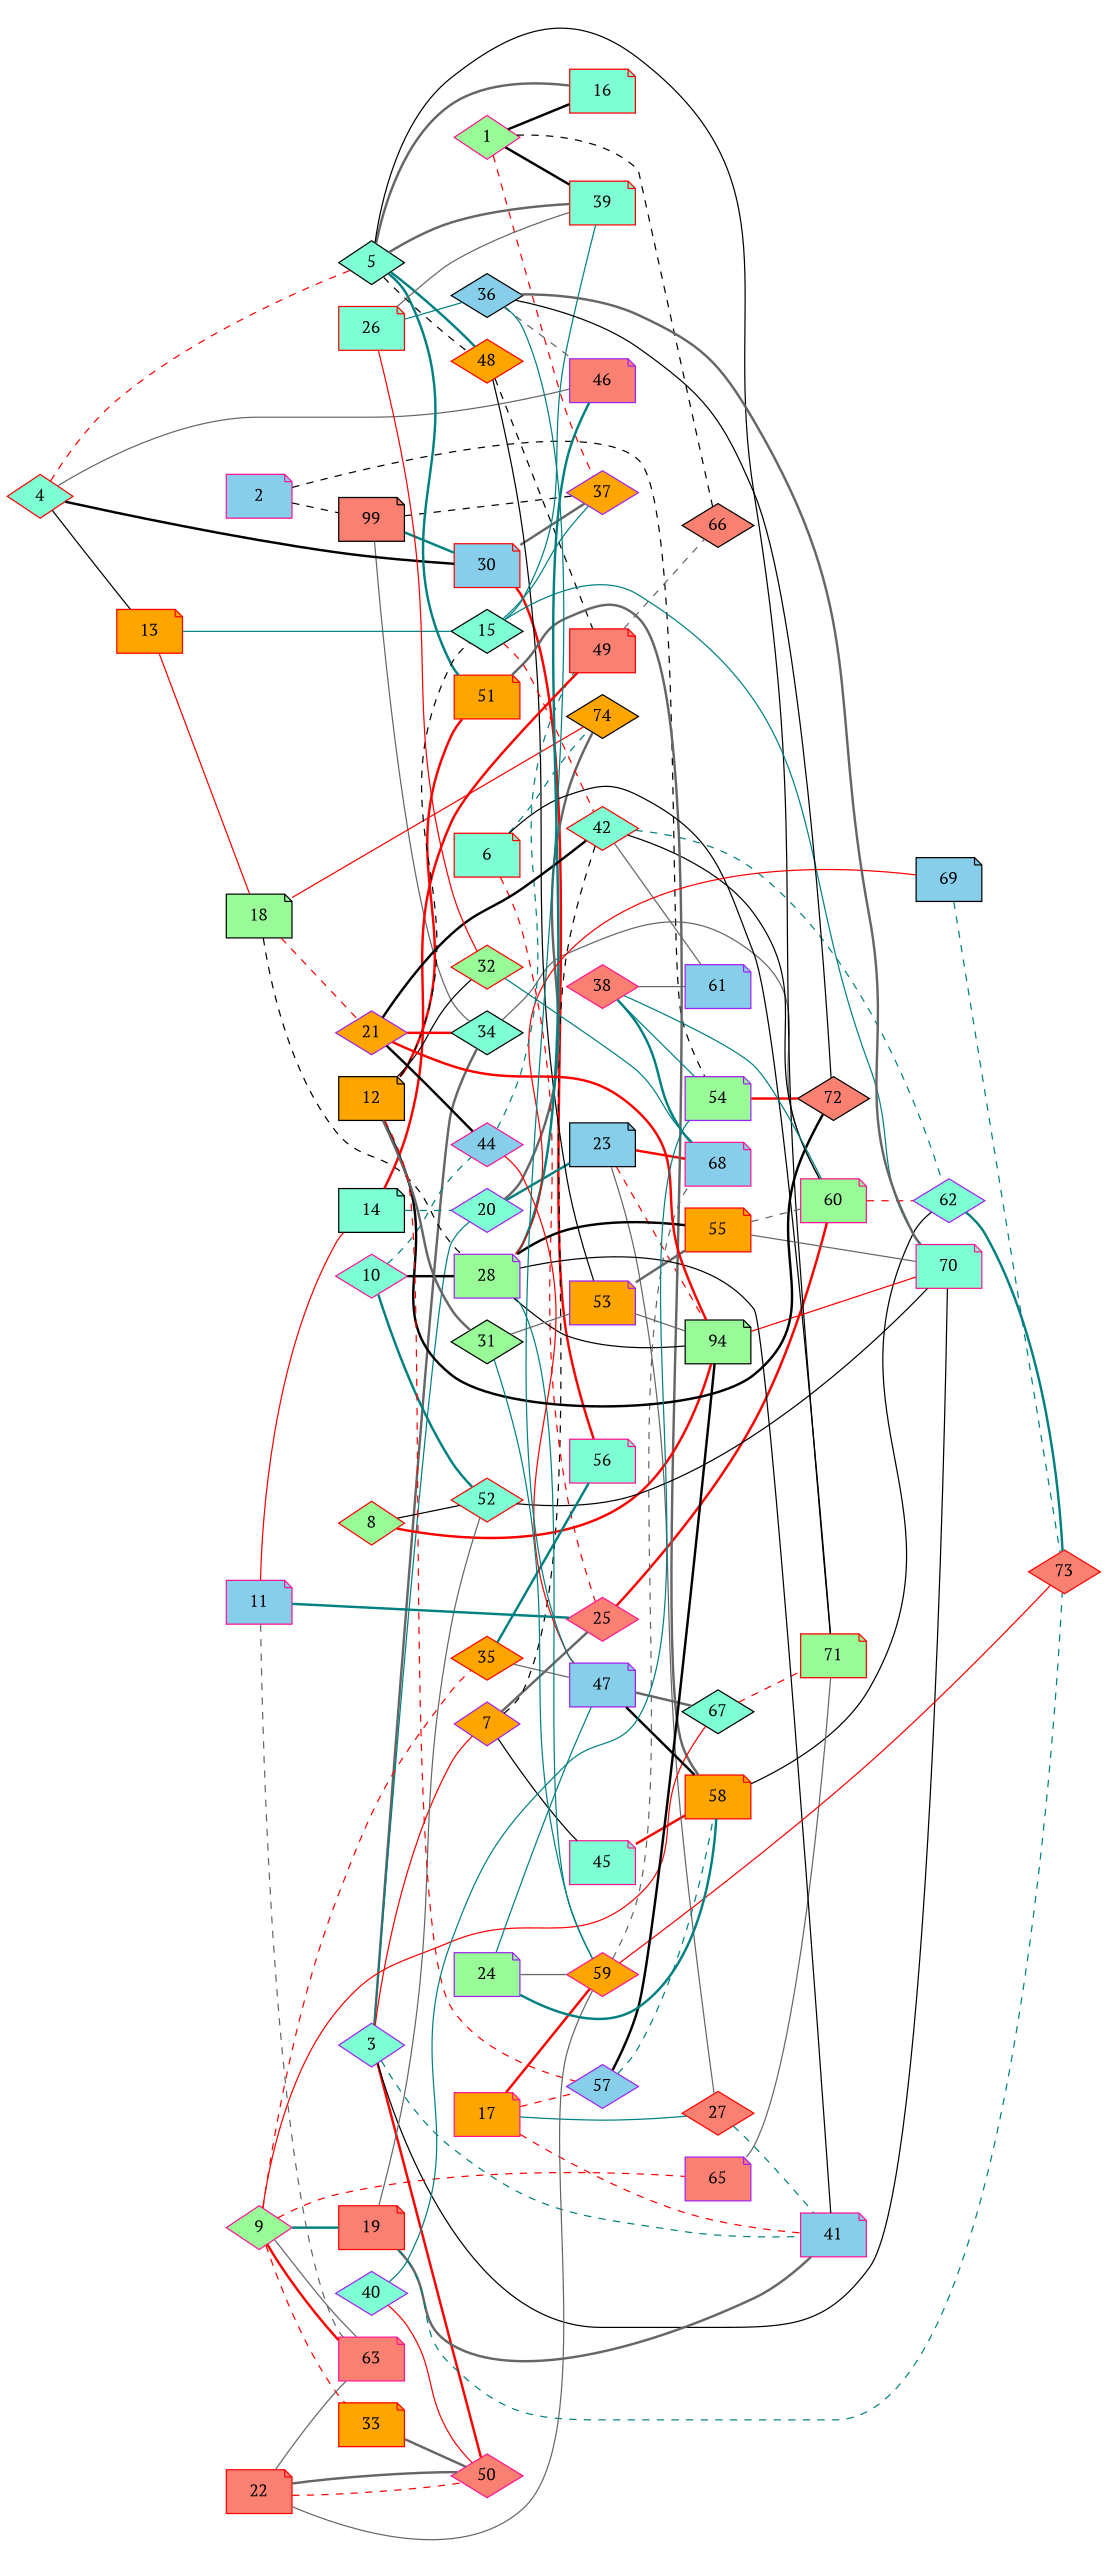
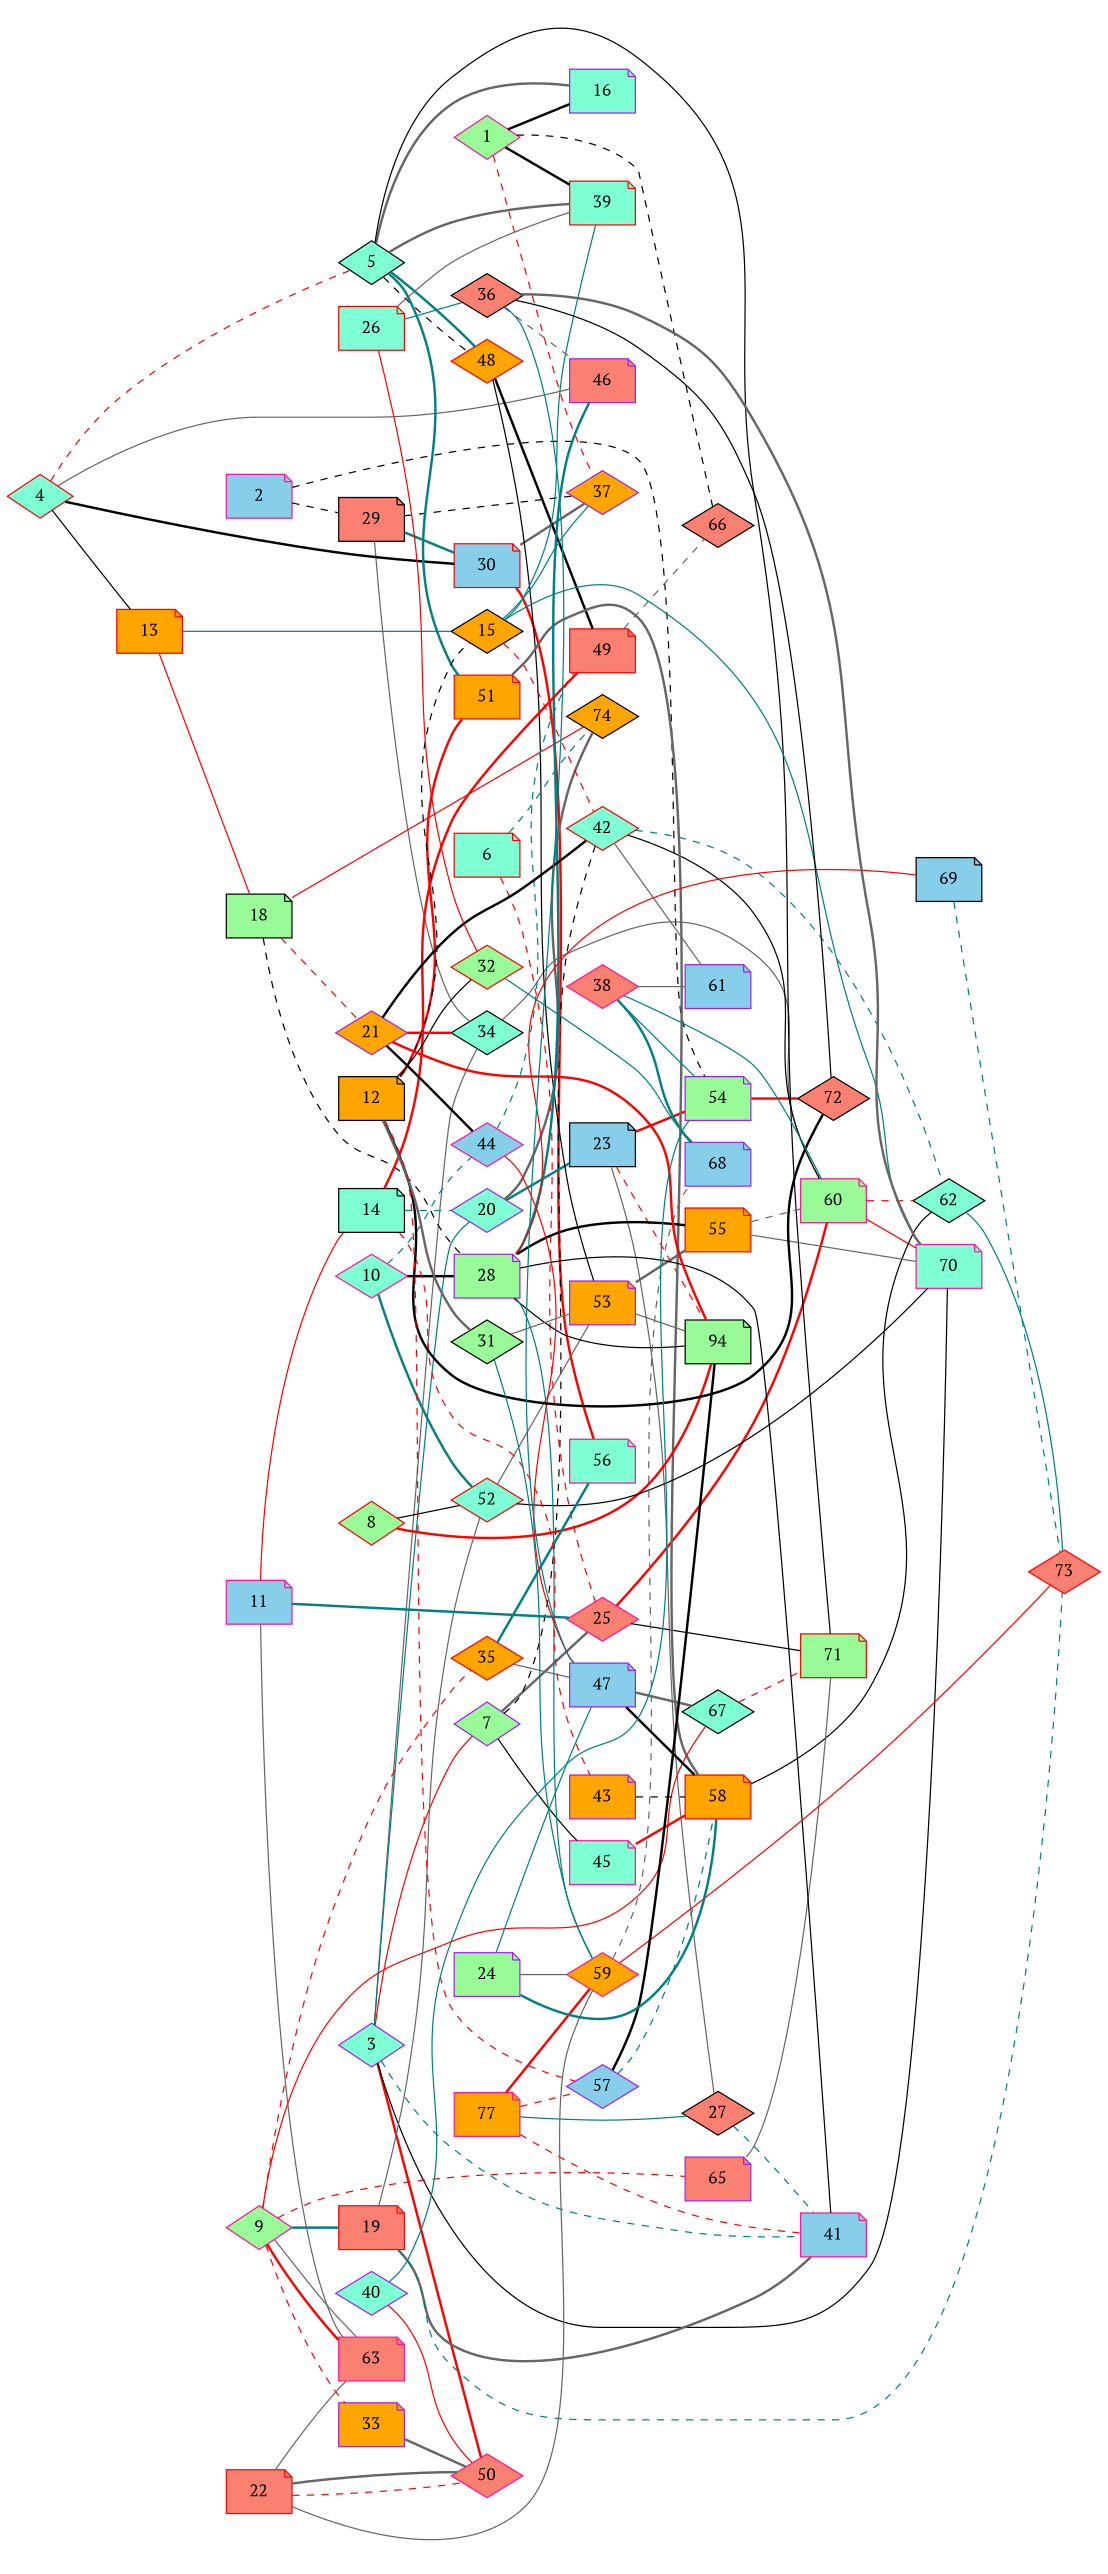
(603, 91) -> (603, 91)
(487, 296) -> (487, 296)
(539, 491) -> (539, 491)
(372, 519) -> (372, 519)
(487, 631) -> (487, 631)
(781, 1121) -> (716, 1637)
(657, 1154) -> (660, 1122)
(718, 1164) -> (718, 1164)
(949, 1201) -> (949, 1201)
(833, 1304) -> (891, 1234)
(431, 1313) -> (412, 1534)
(1041, 1391) -> (1041, 1391)
none -> (536, 1417)
(487, 1724) -> (487, 1724)
none -> (603, 1797)
(277, 1985) -> (277, 1985)
(718, 2113) -> (718, 2113)
(487, 2114) -> (487, 2114)
(372, 2425) -> (372, 2425)
